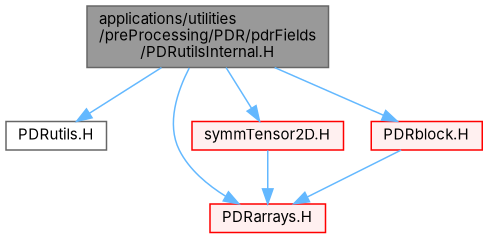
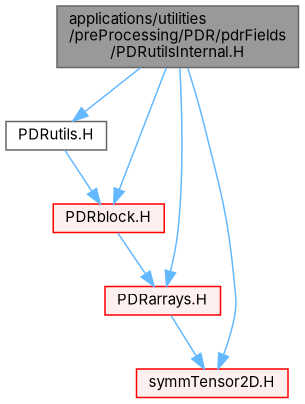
(268, 170) -> (184, 336)
none -> (78, 171)
